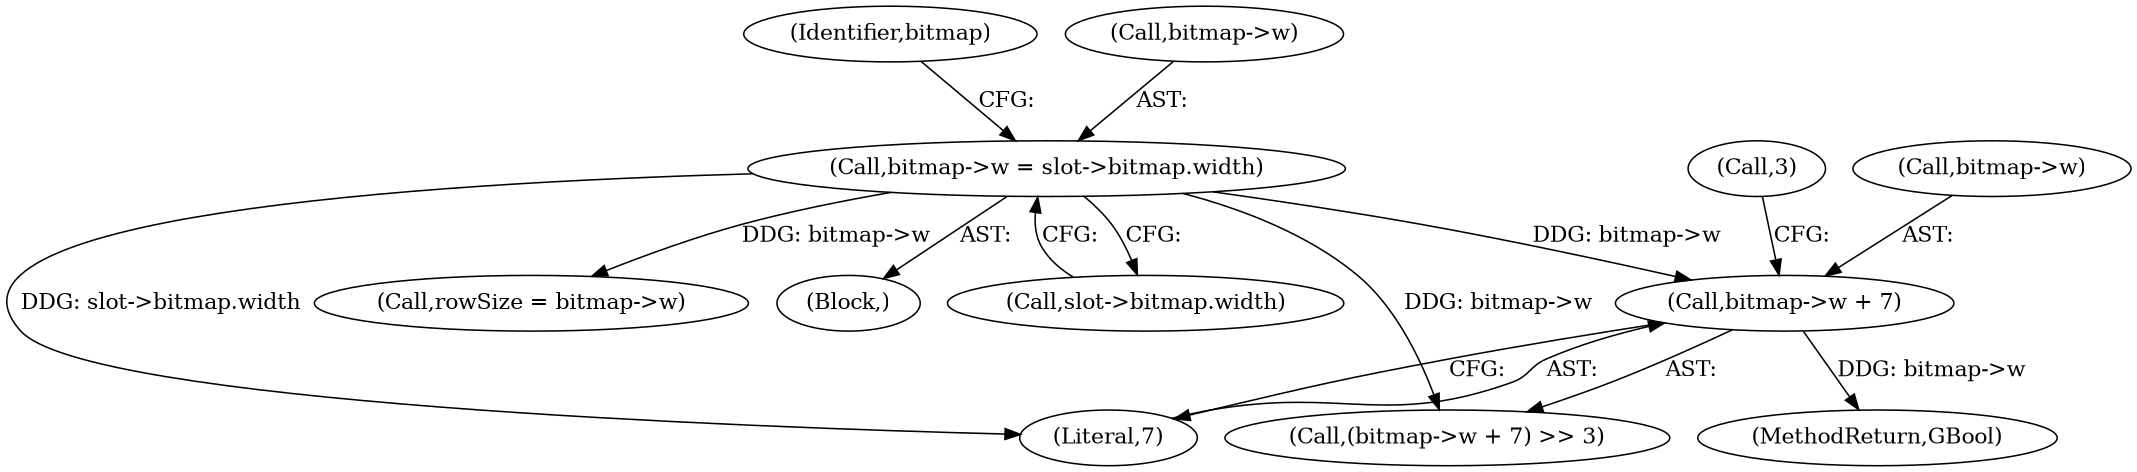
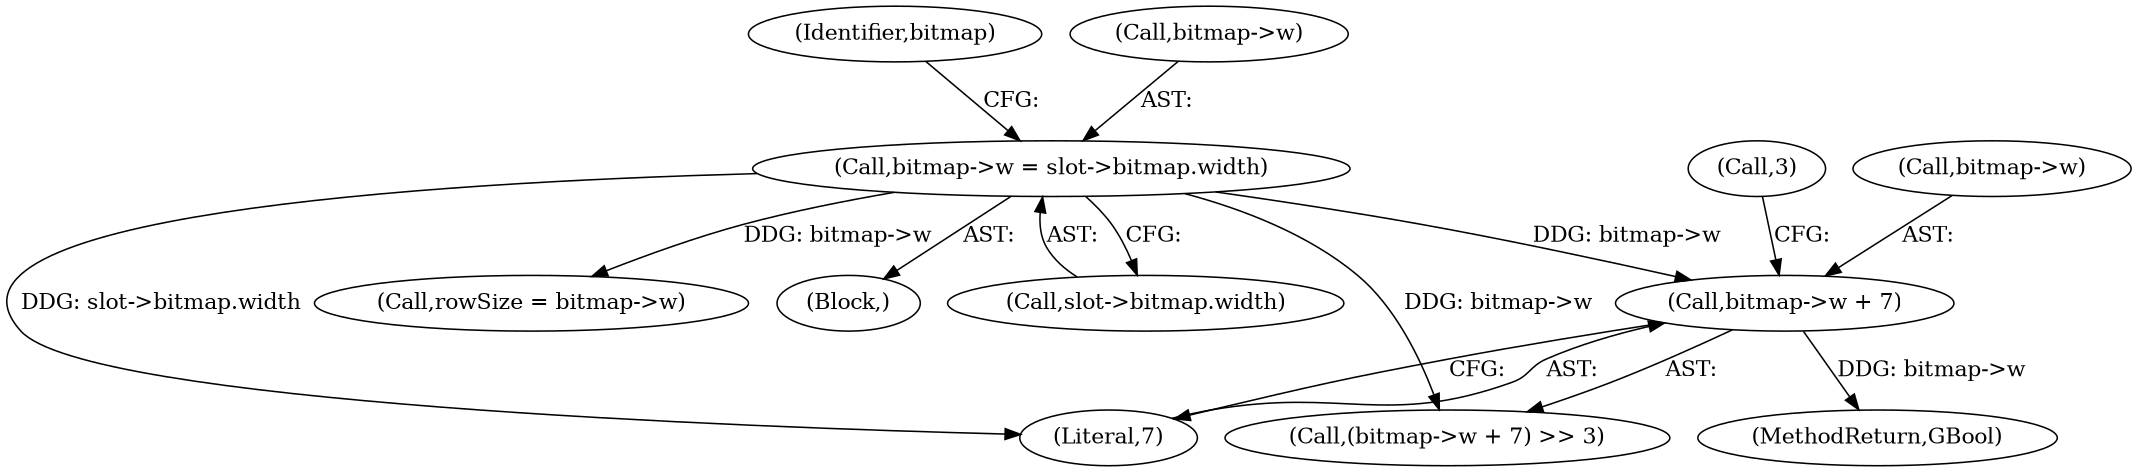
(1074, 236) -> (1076, 236)
